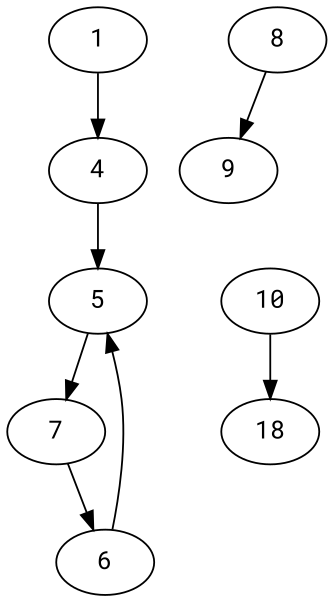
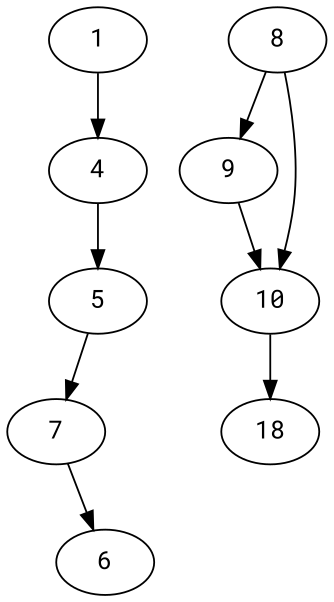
none -> (295, 162)
none -> (247, 227)
(123, 440) -> none
